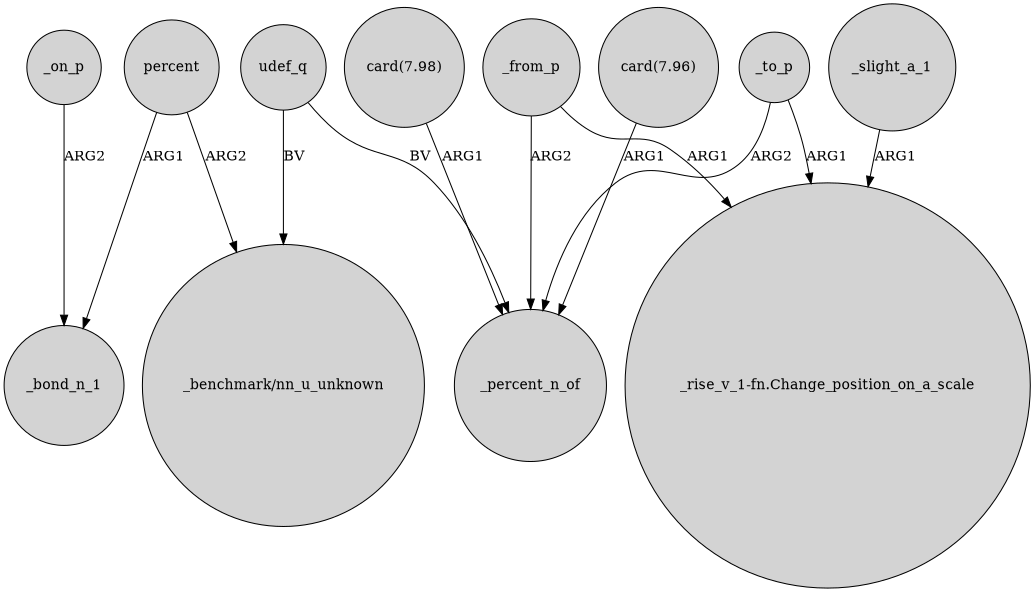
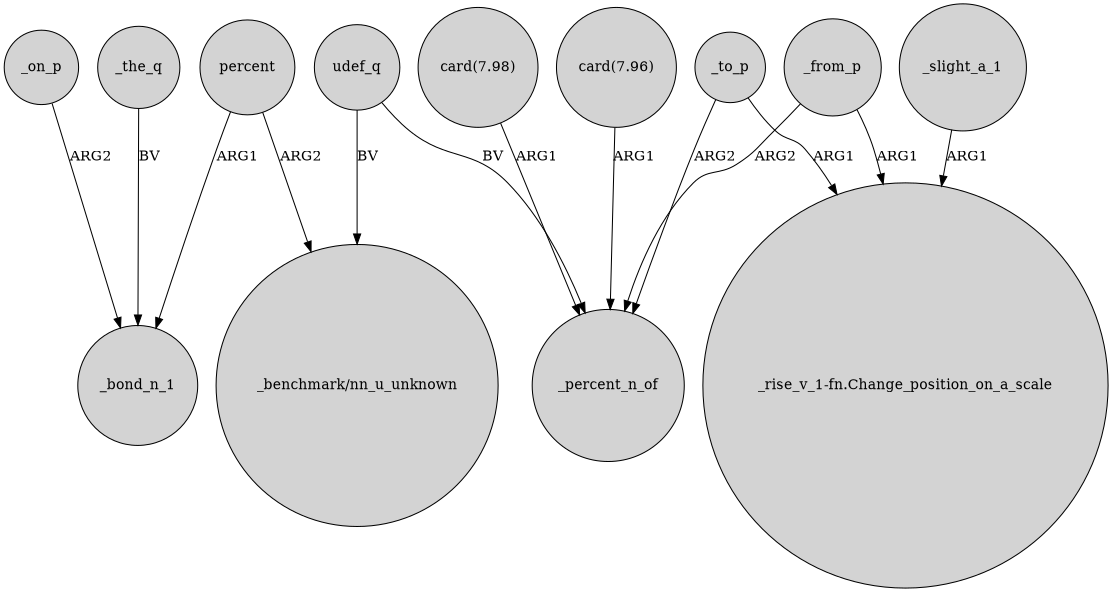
none -> (139, 67)
